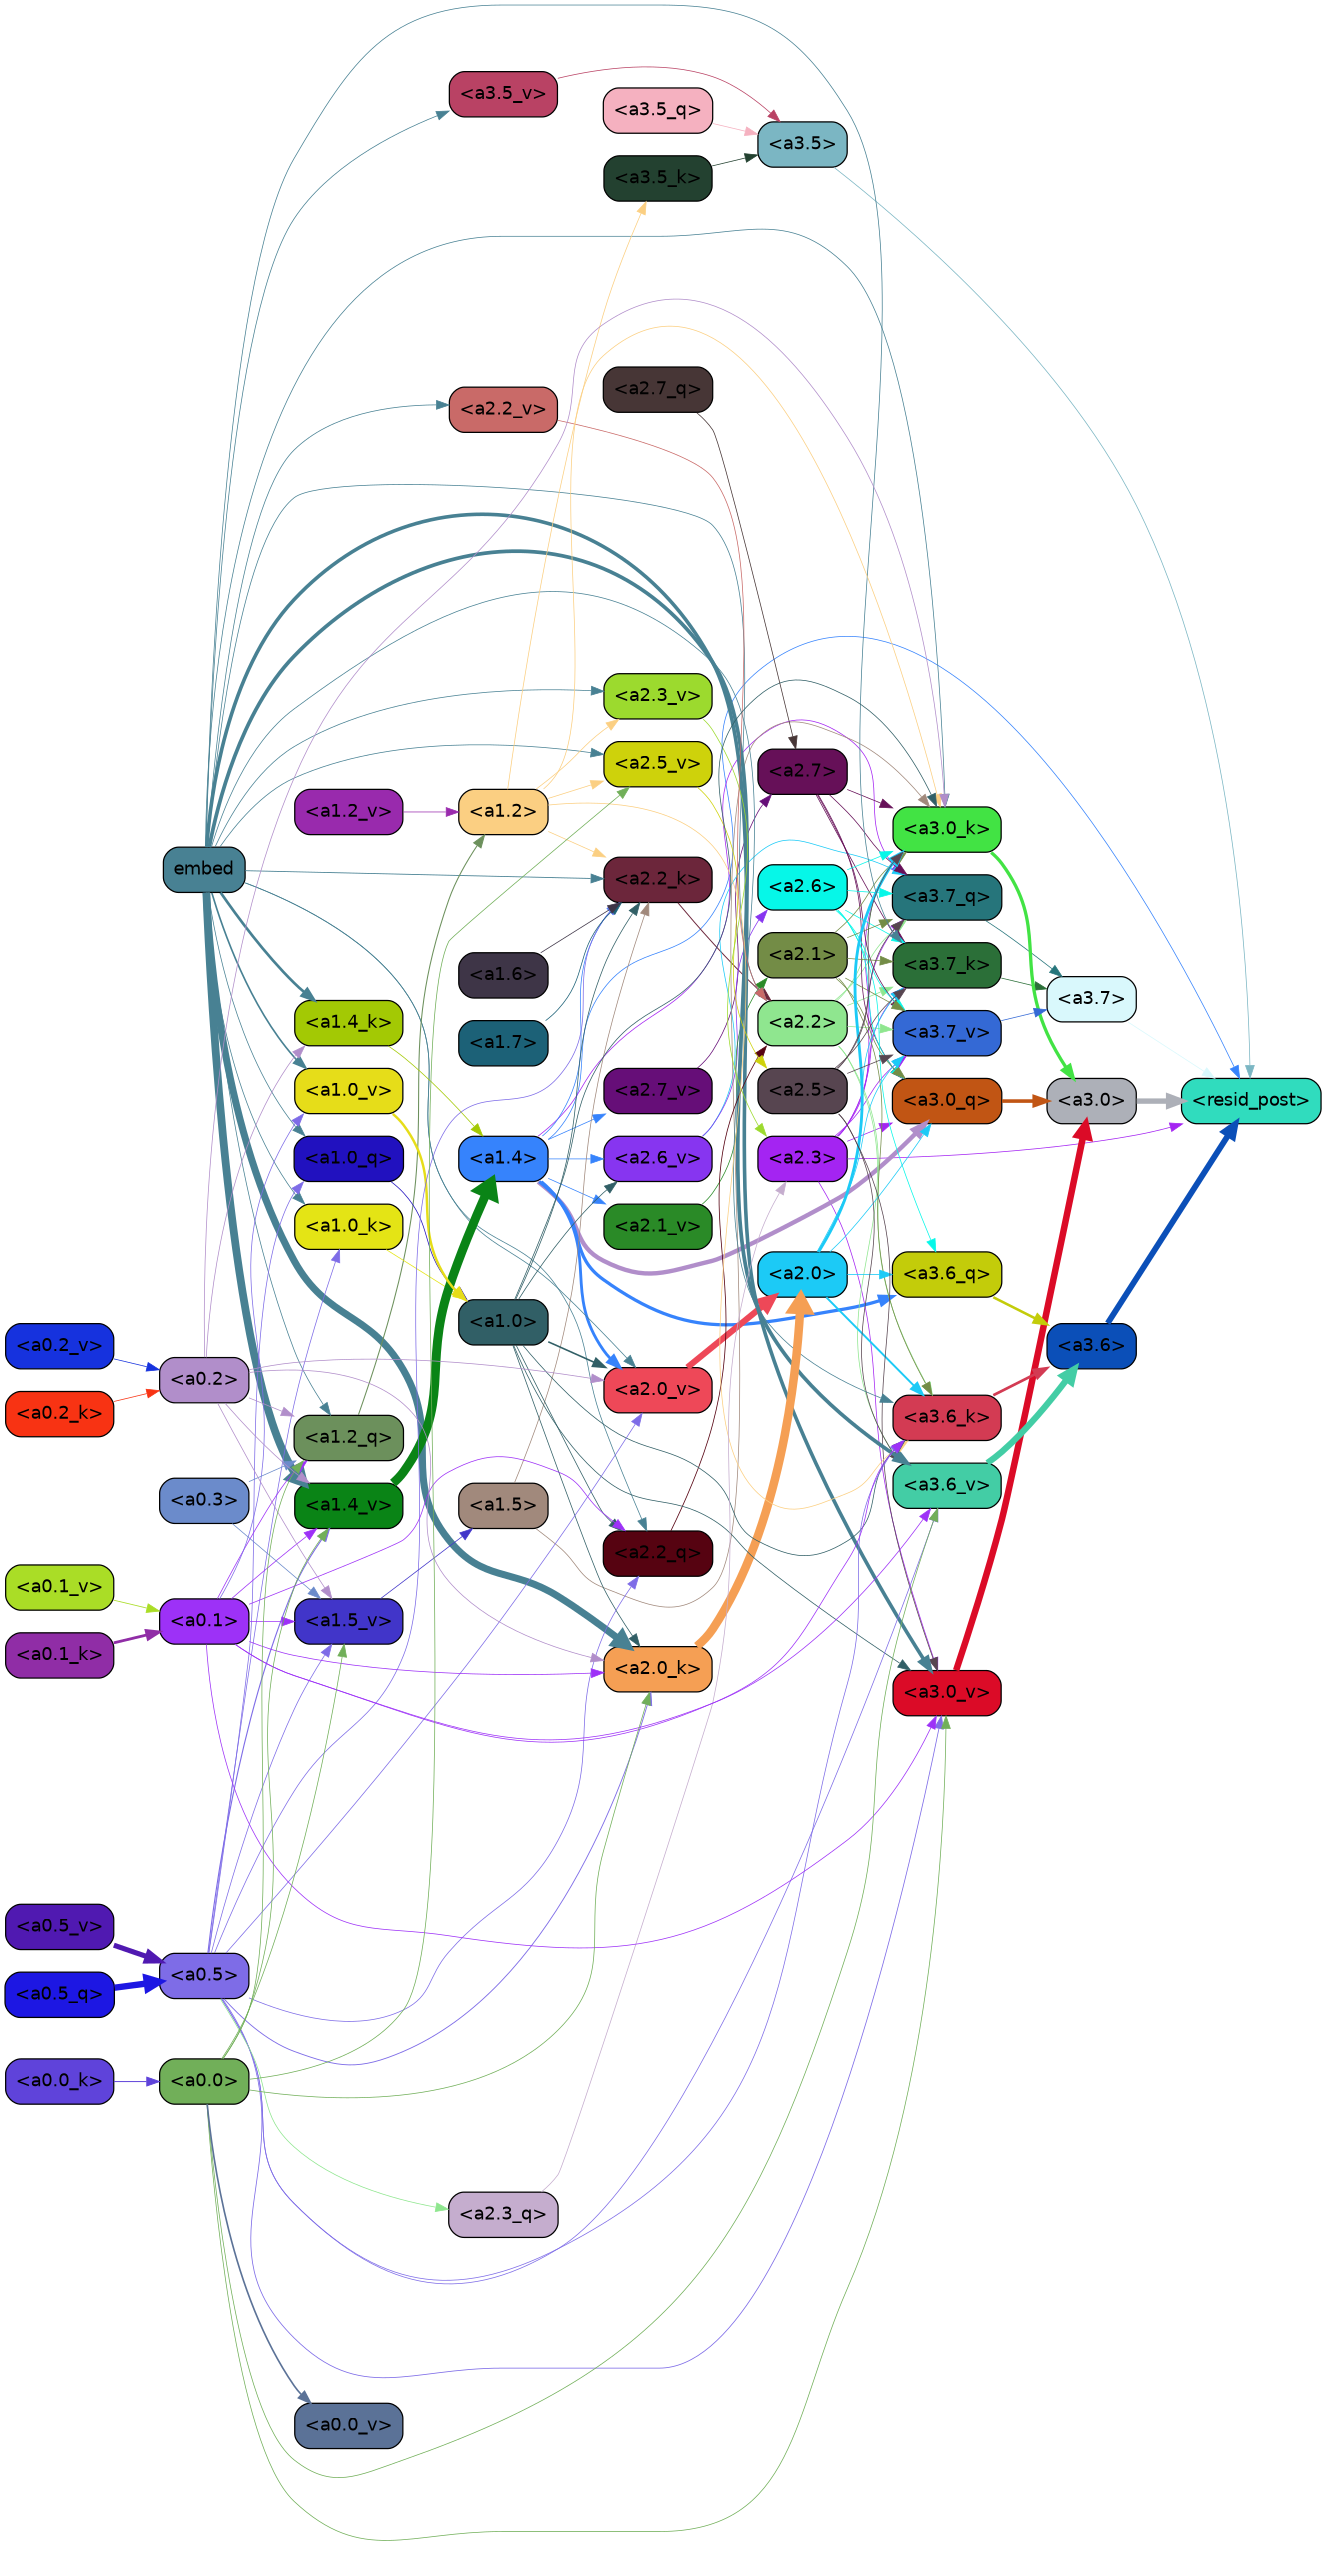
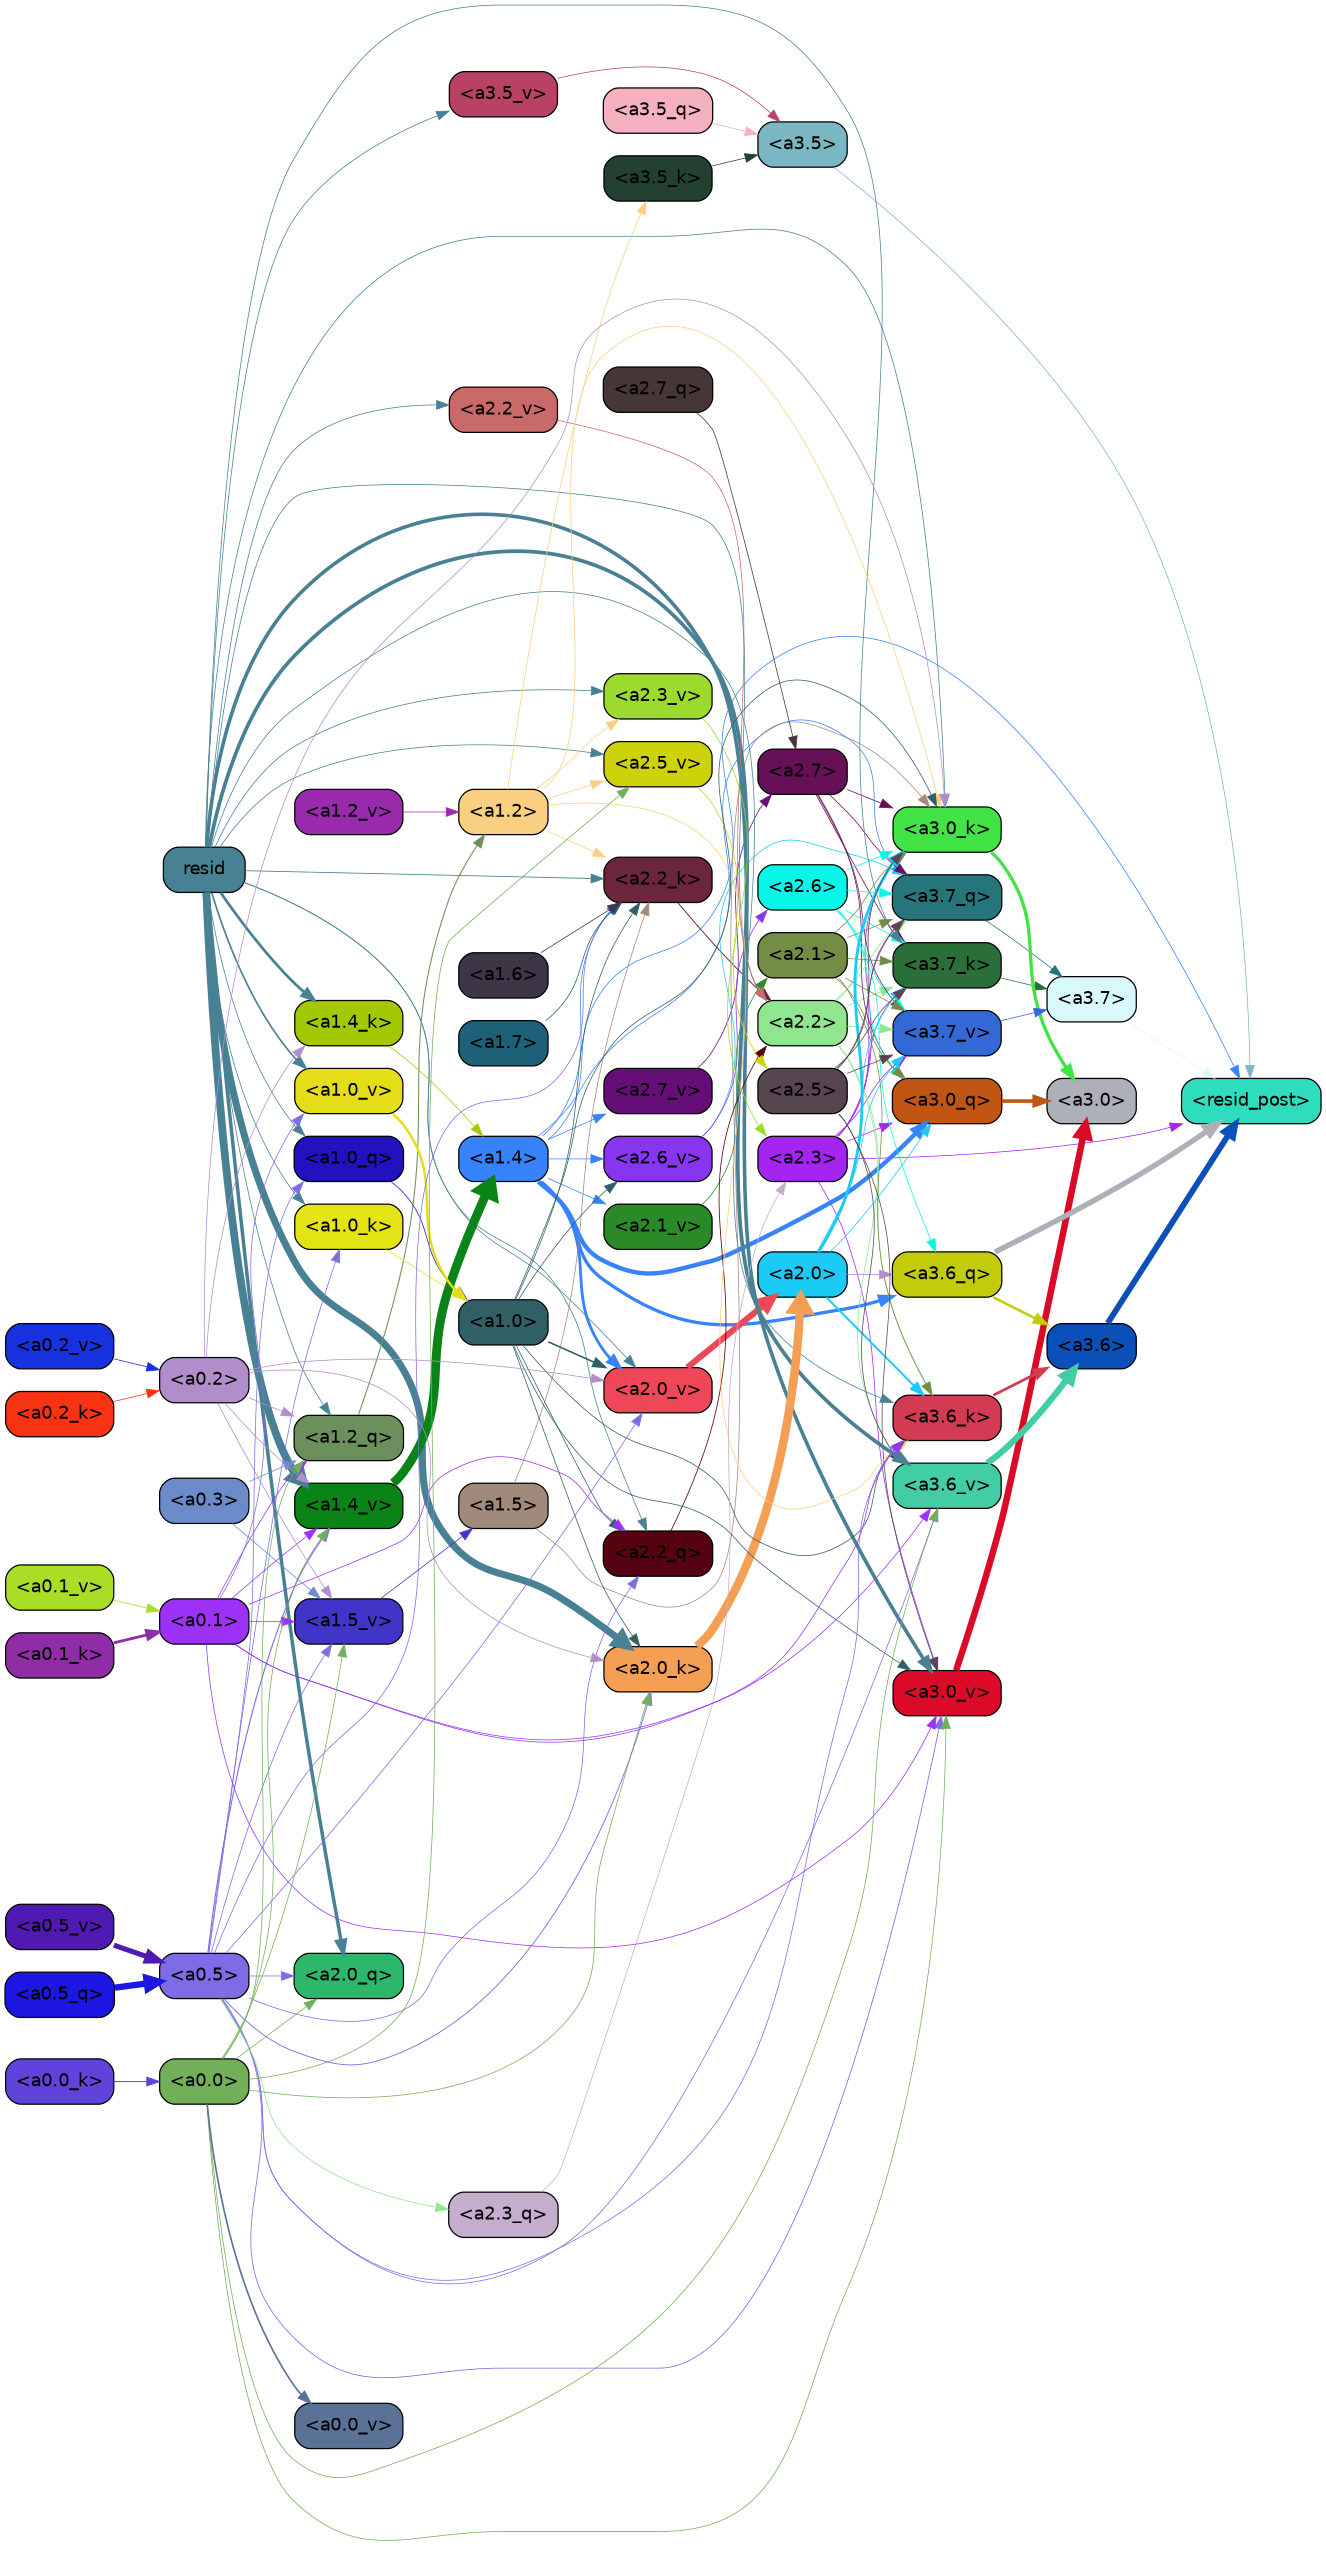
(726, 850) -> (726, 850)
(204, 870) -> (204, 870)
(1153, 1101) -> (1103, 1195)
(713, 1260) -> (713, 1260)
(863, 1275) -> (863, 1275)
(419, 1671) -> none
none -> (349, 1976)
